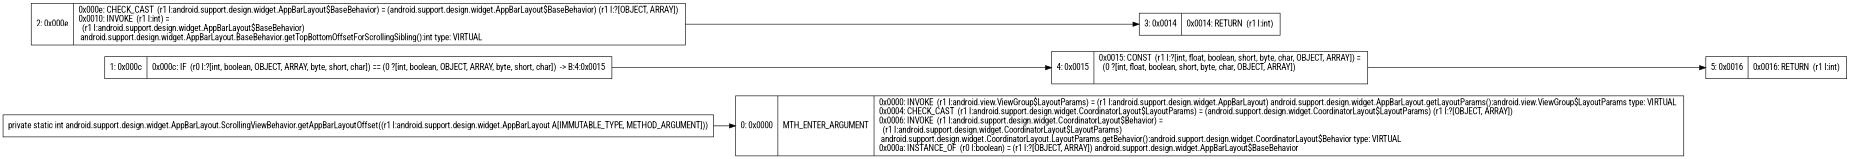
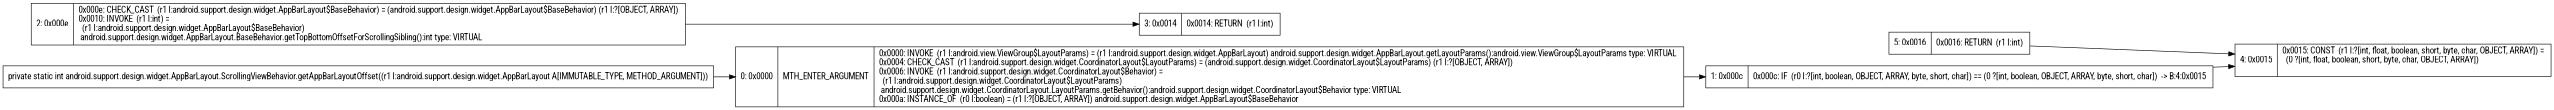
(1534, 68) -> (2129, 50)
none -> (1692, 77)
